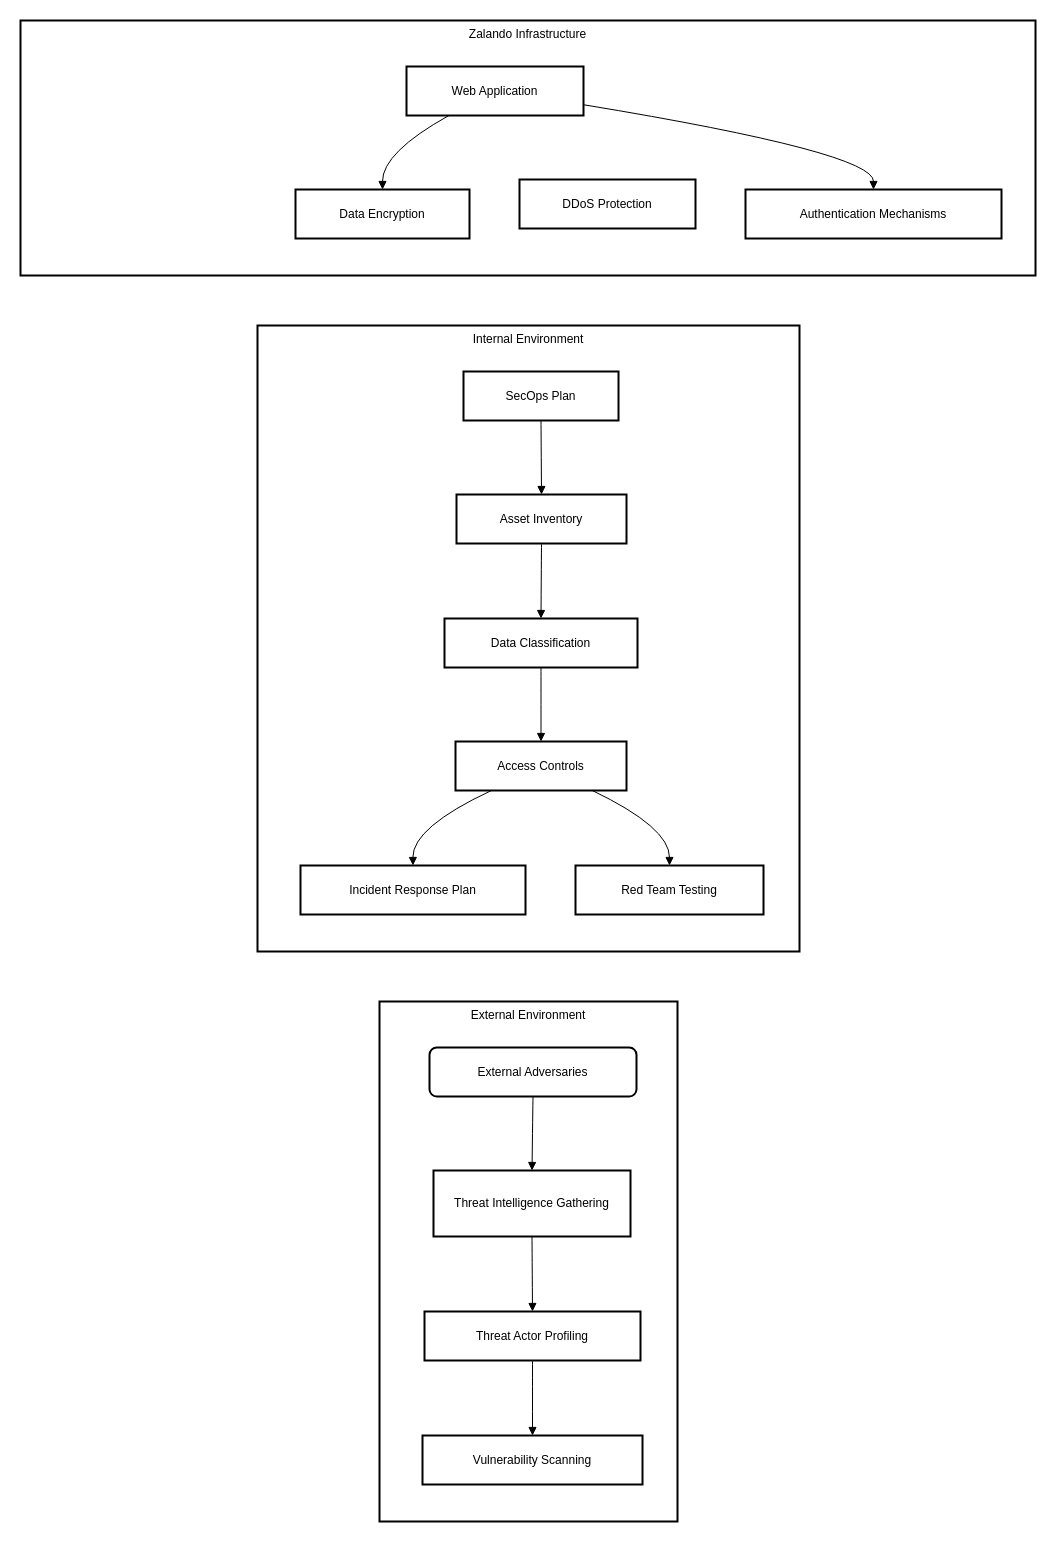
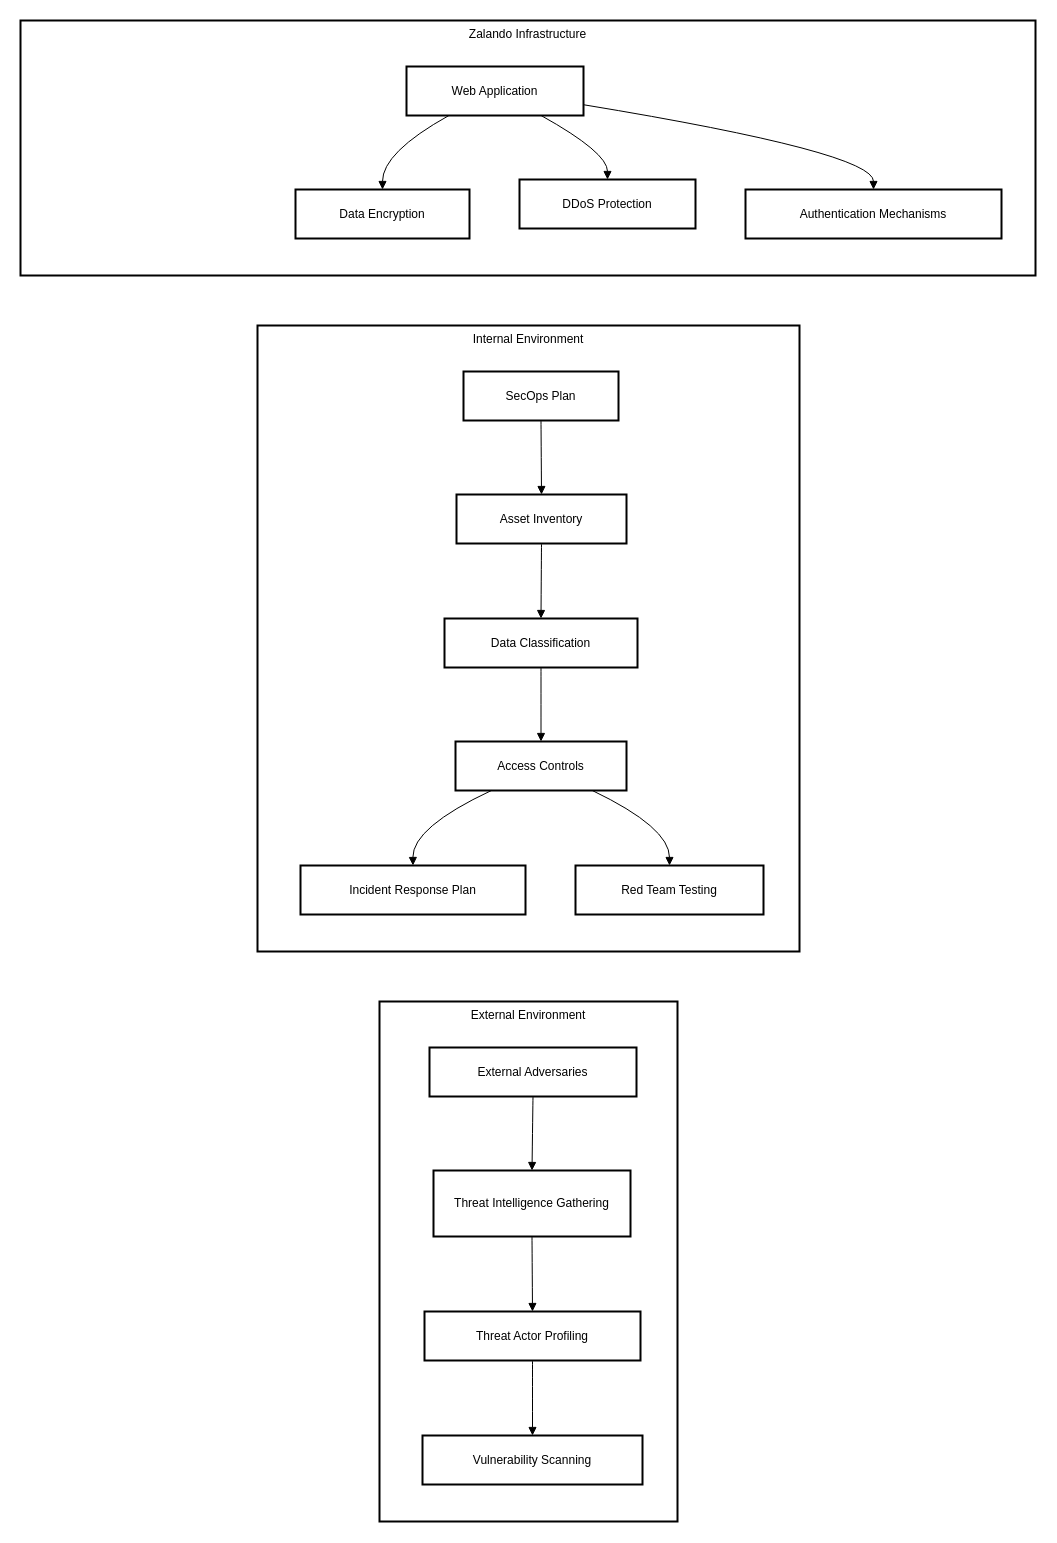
none -> (578, 139)
(533, 1072) -> (533, 1072)
